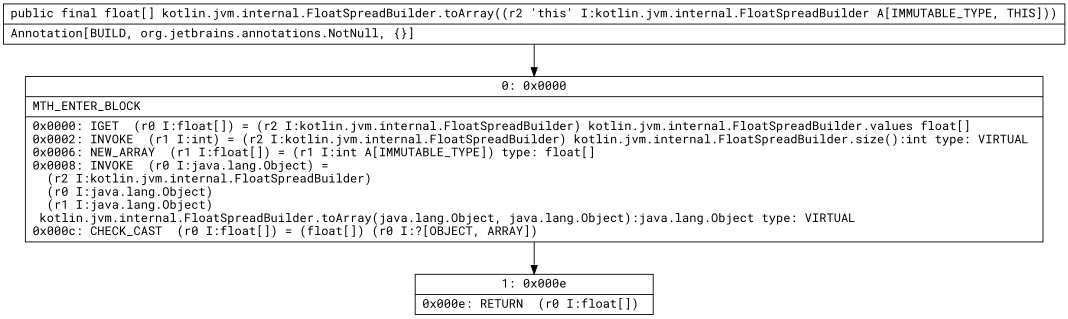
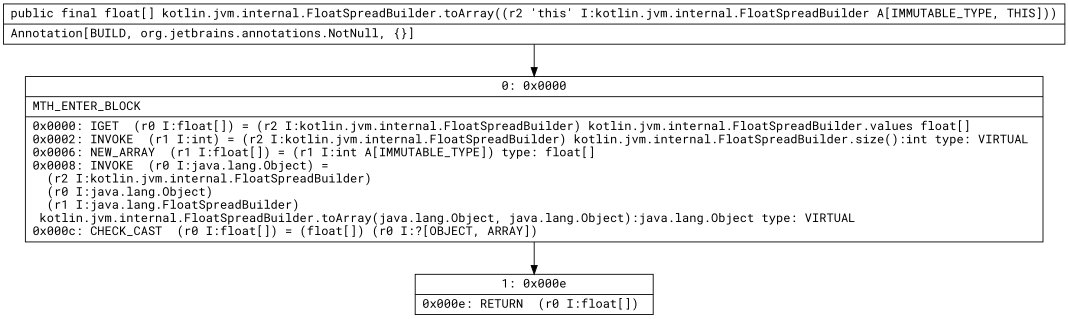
(123, 205) -> (166, 205)
